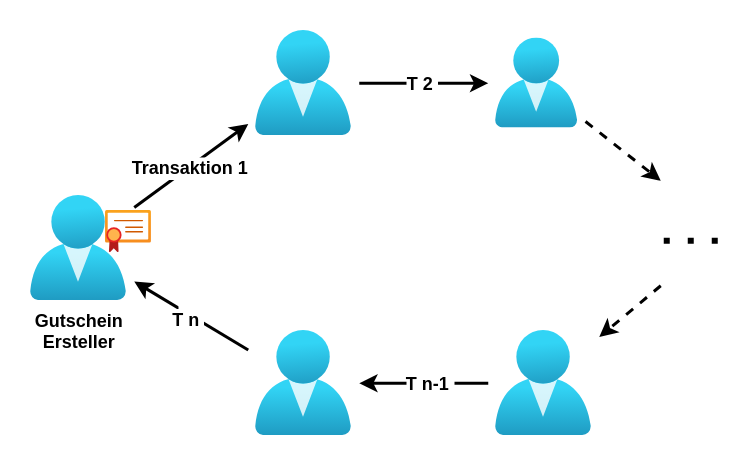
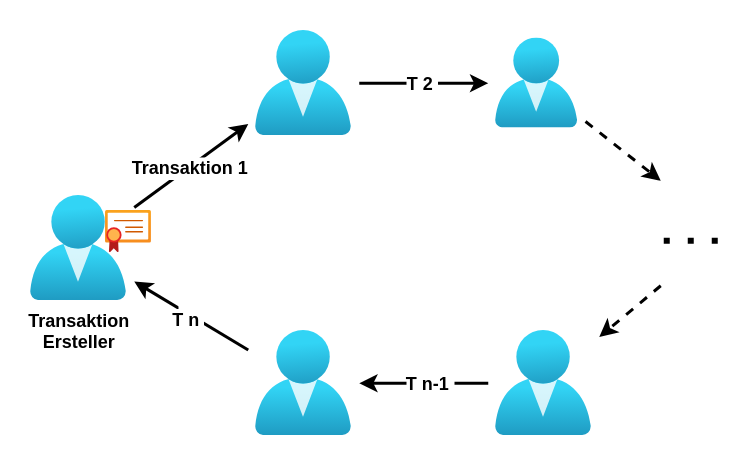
(80, 333) -> (80, 333)
